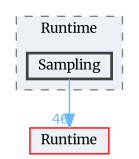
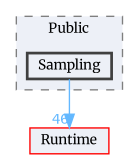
(69, 29) -> (69, 29)
